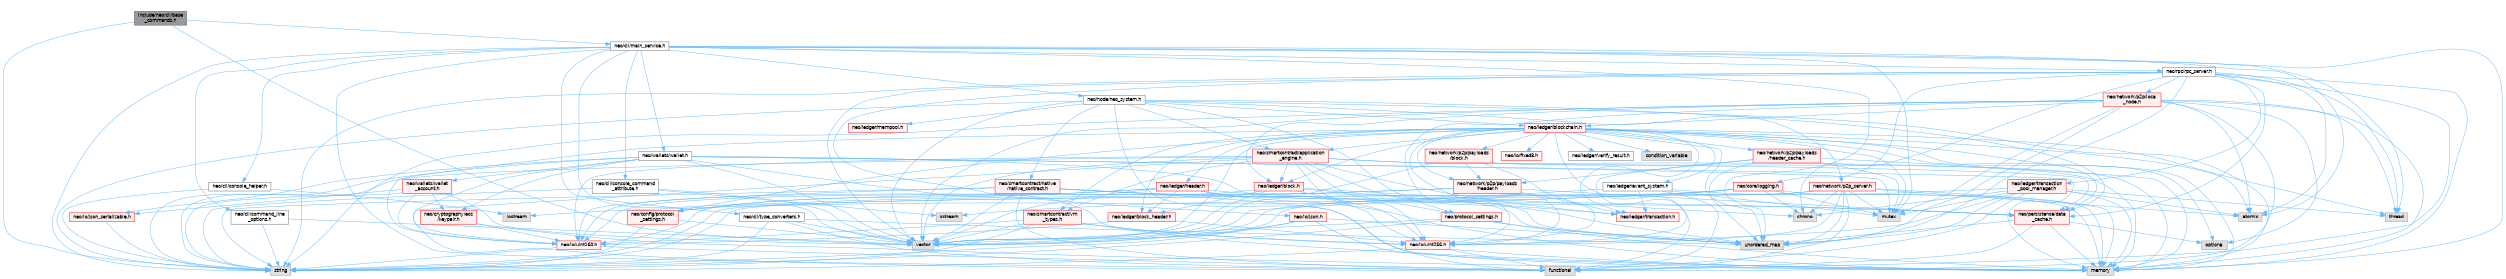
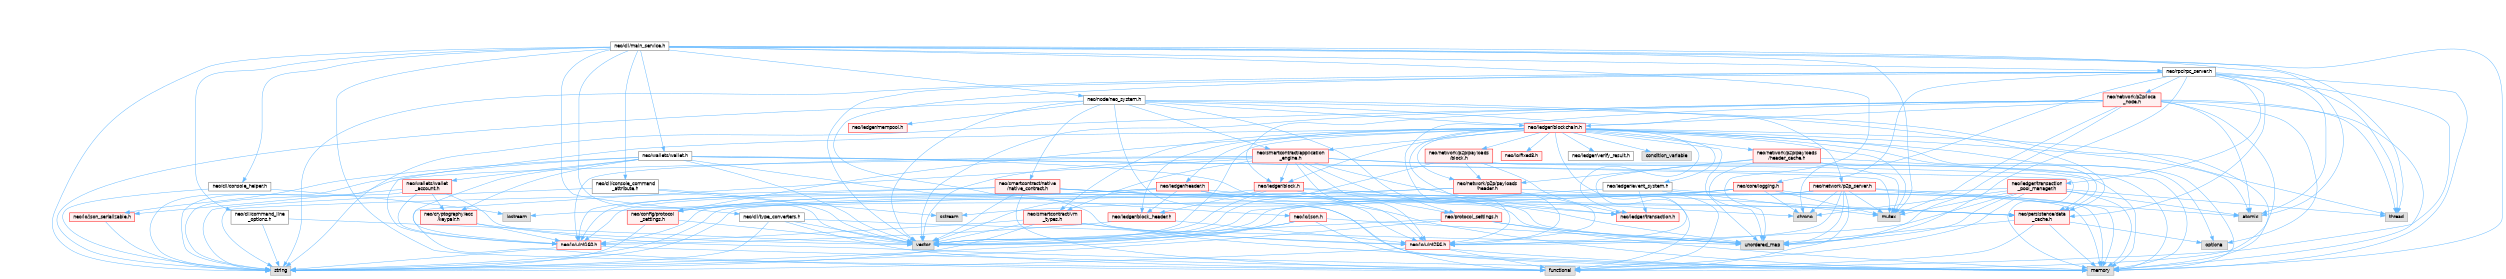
(161, 18) -> none
